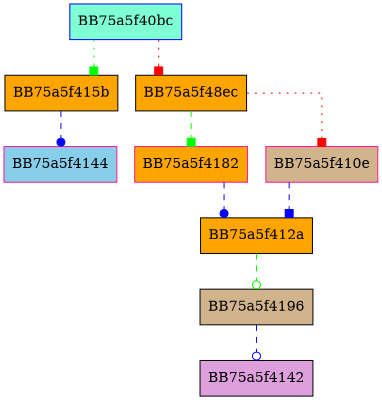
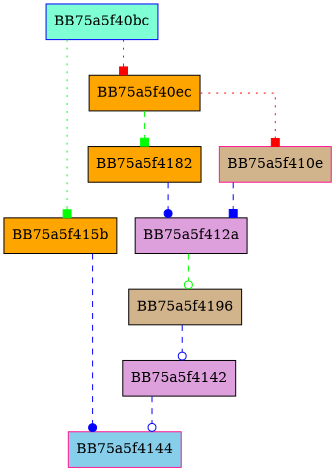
(191, 93) -> (145, 93)
(191, 164) -> (145, 164)
(256, 236) -> (191, 236)
none -> (152, 410)
